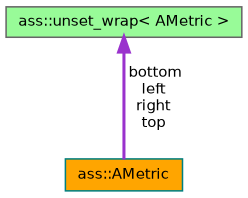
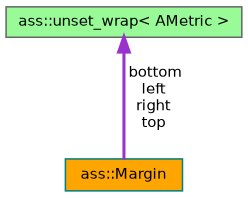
(124, 175) -> (124, 175)
